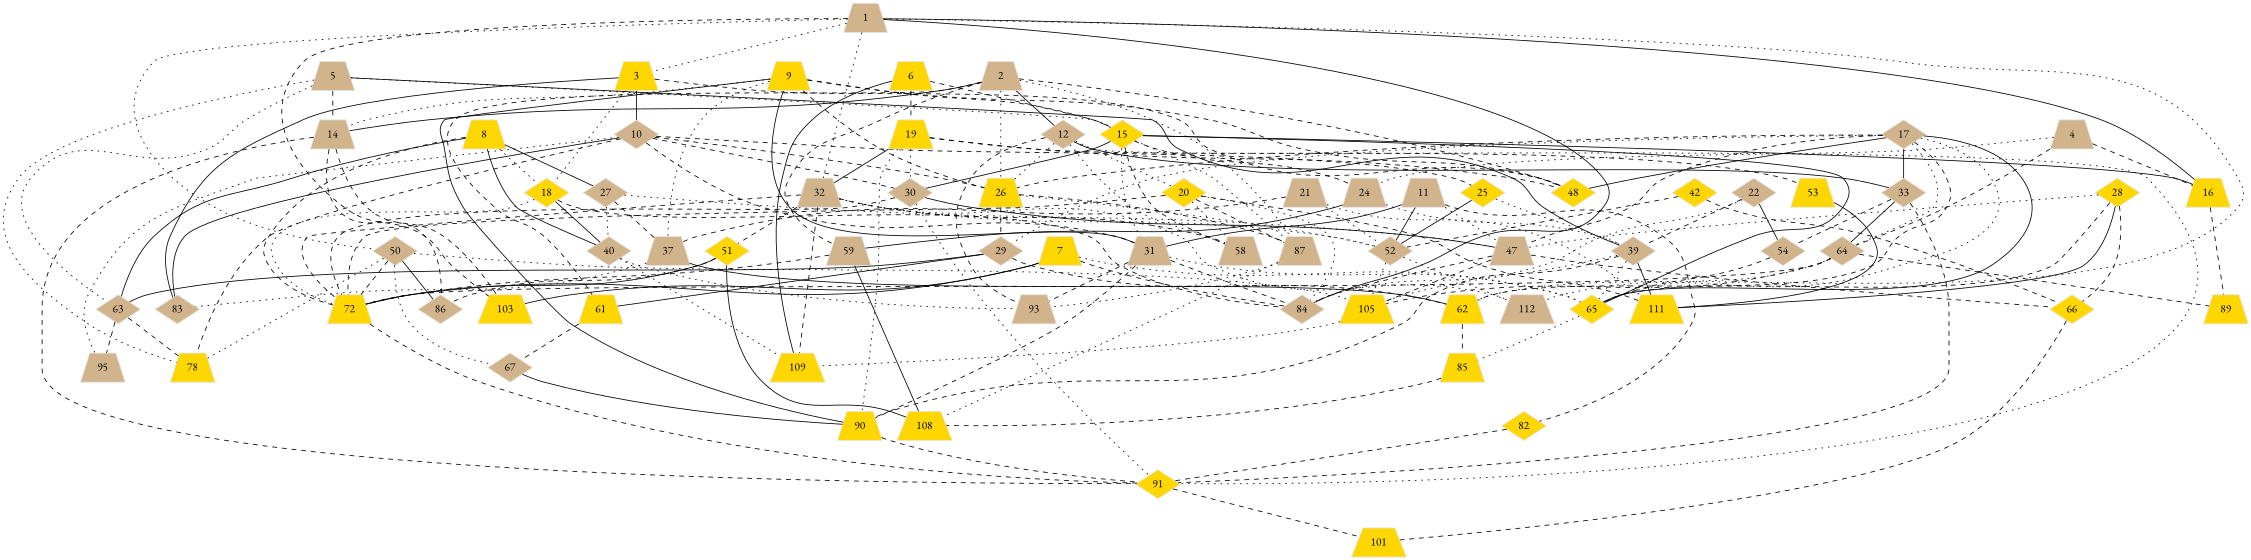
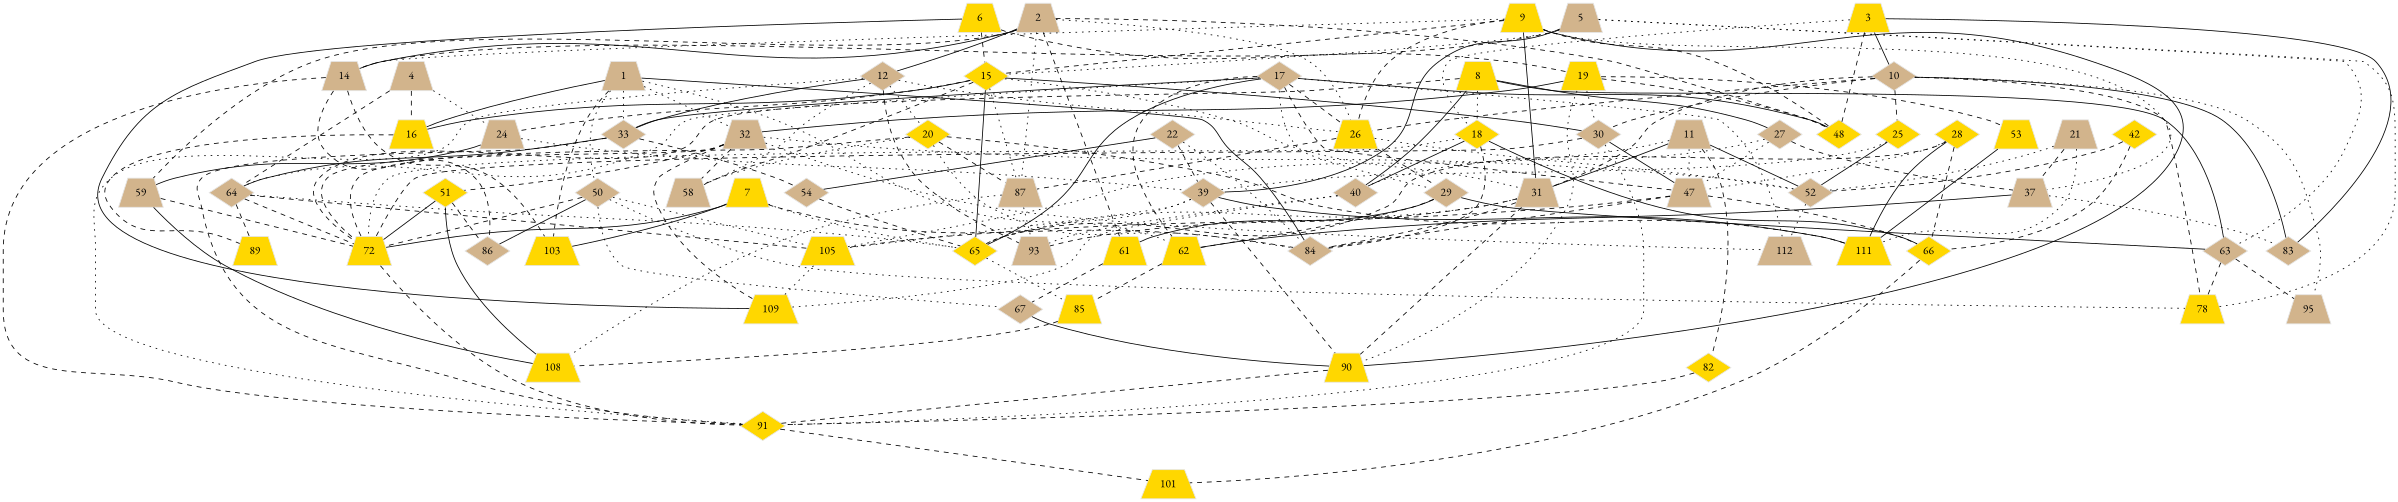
(749, 47) -> (623, 111)
none -> (1665, 209)
(1379, 279) -> (1276, 167)
